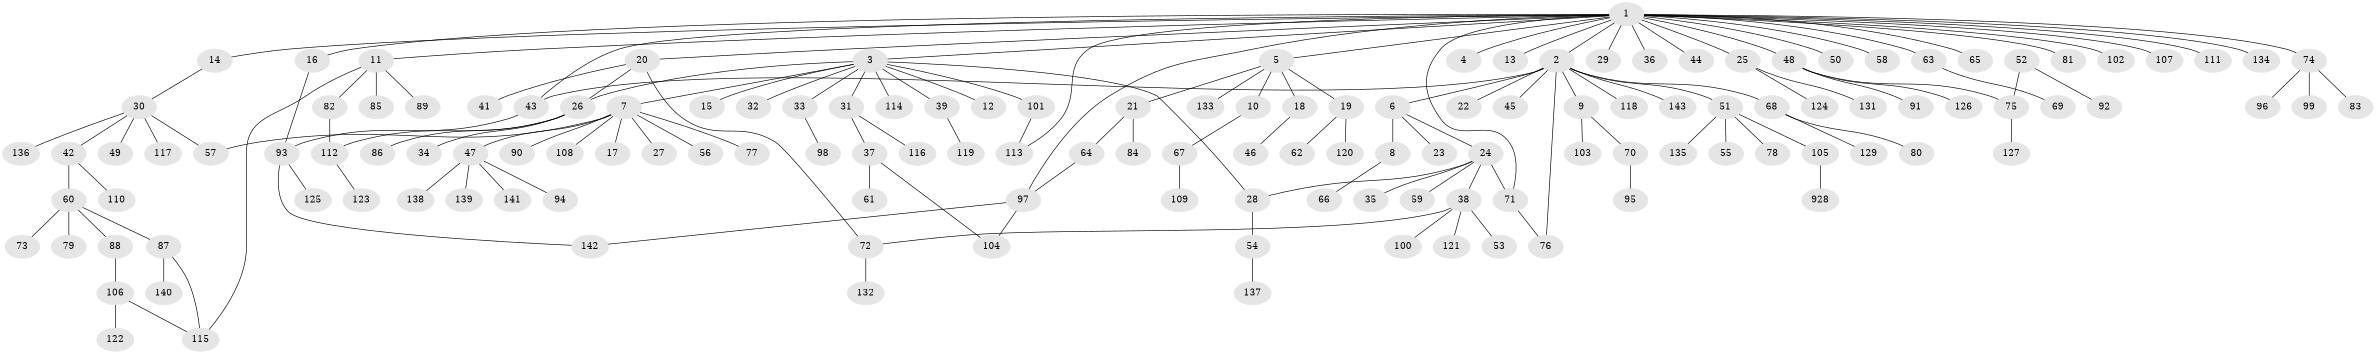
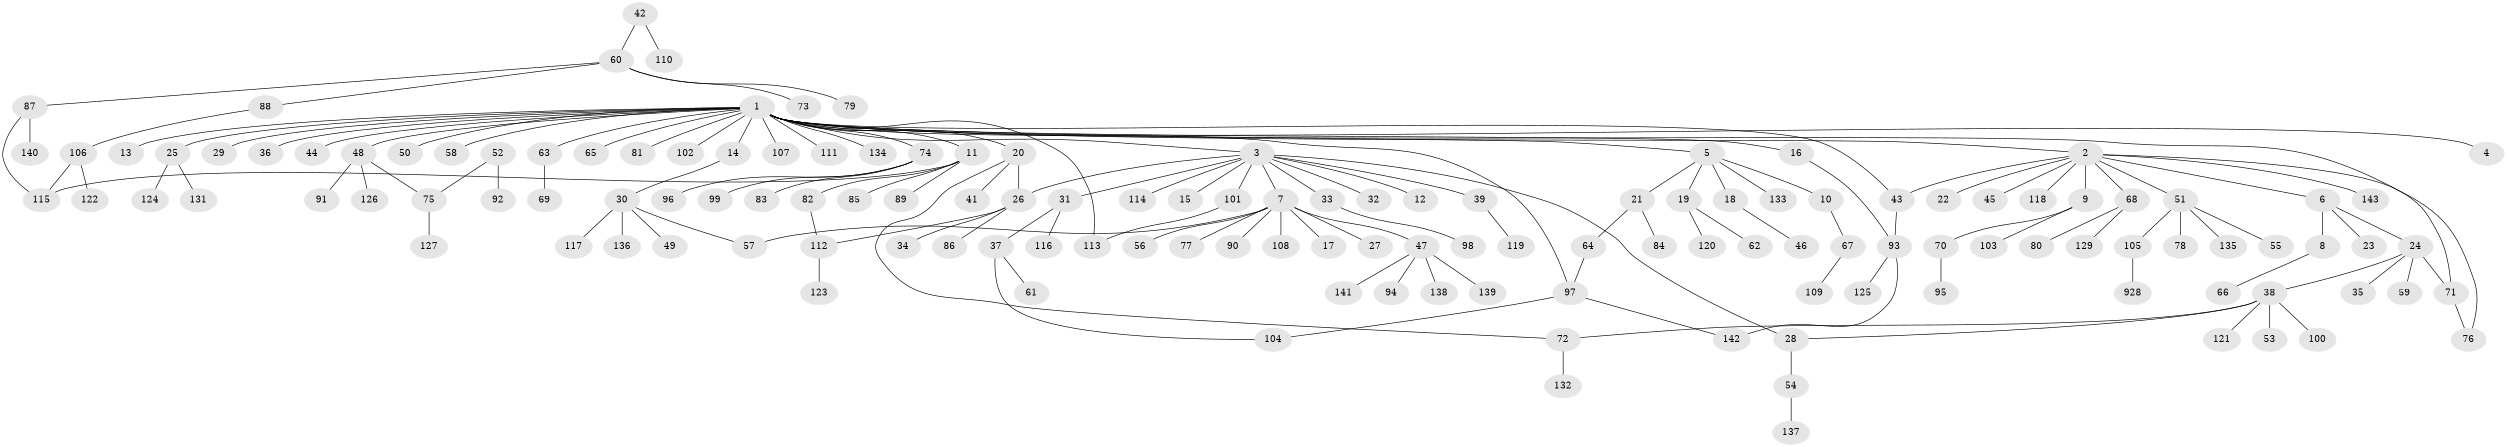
(104, 131) -> none
(1371, 181) -> (2034, 329)
